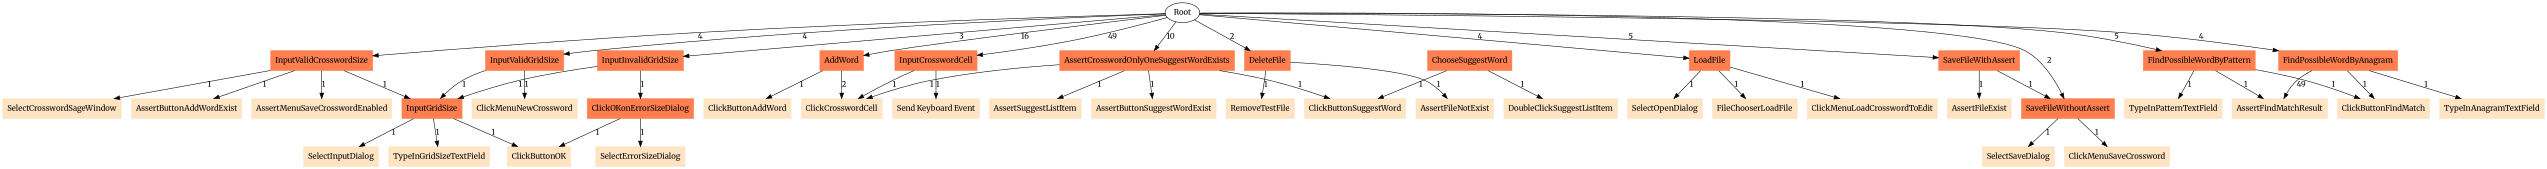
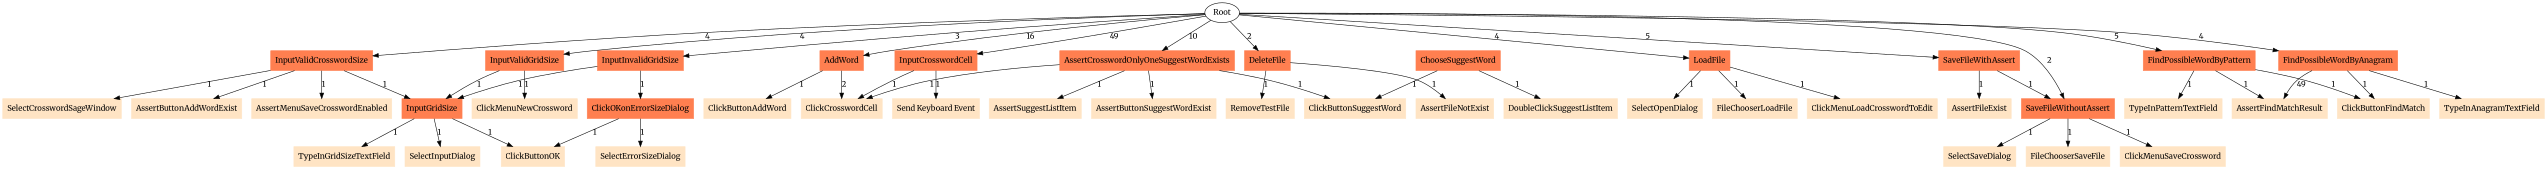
none -> (2068, 157)
